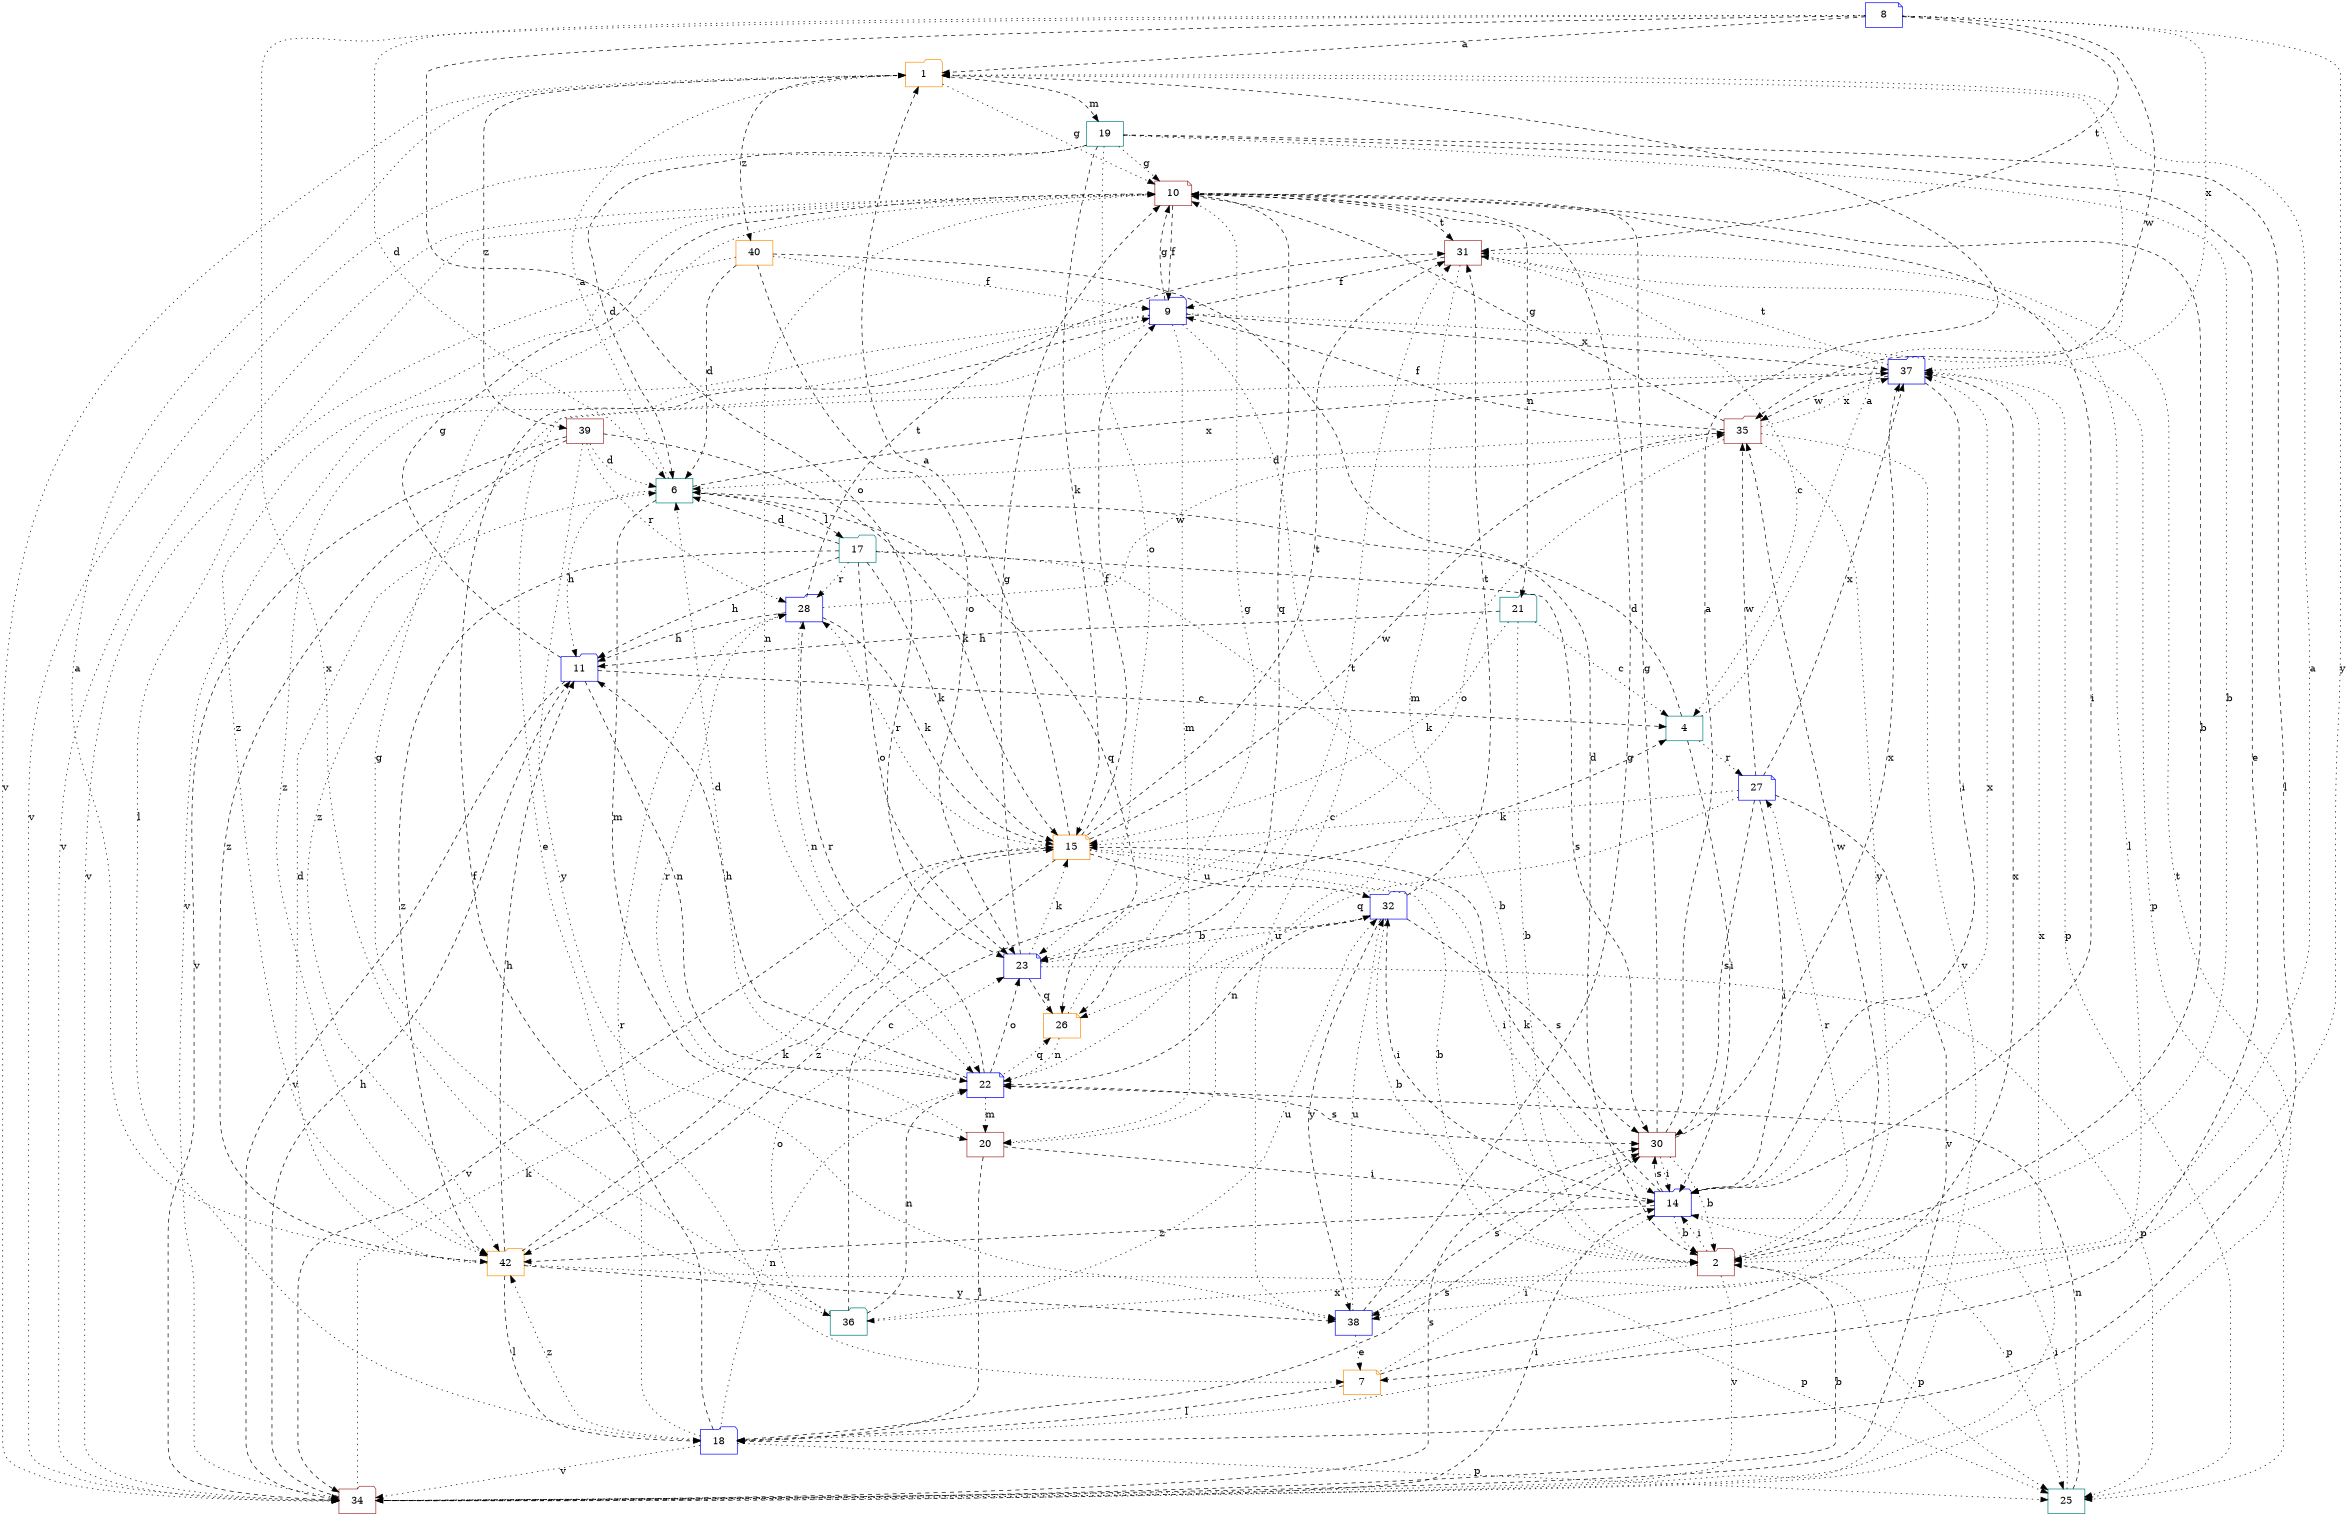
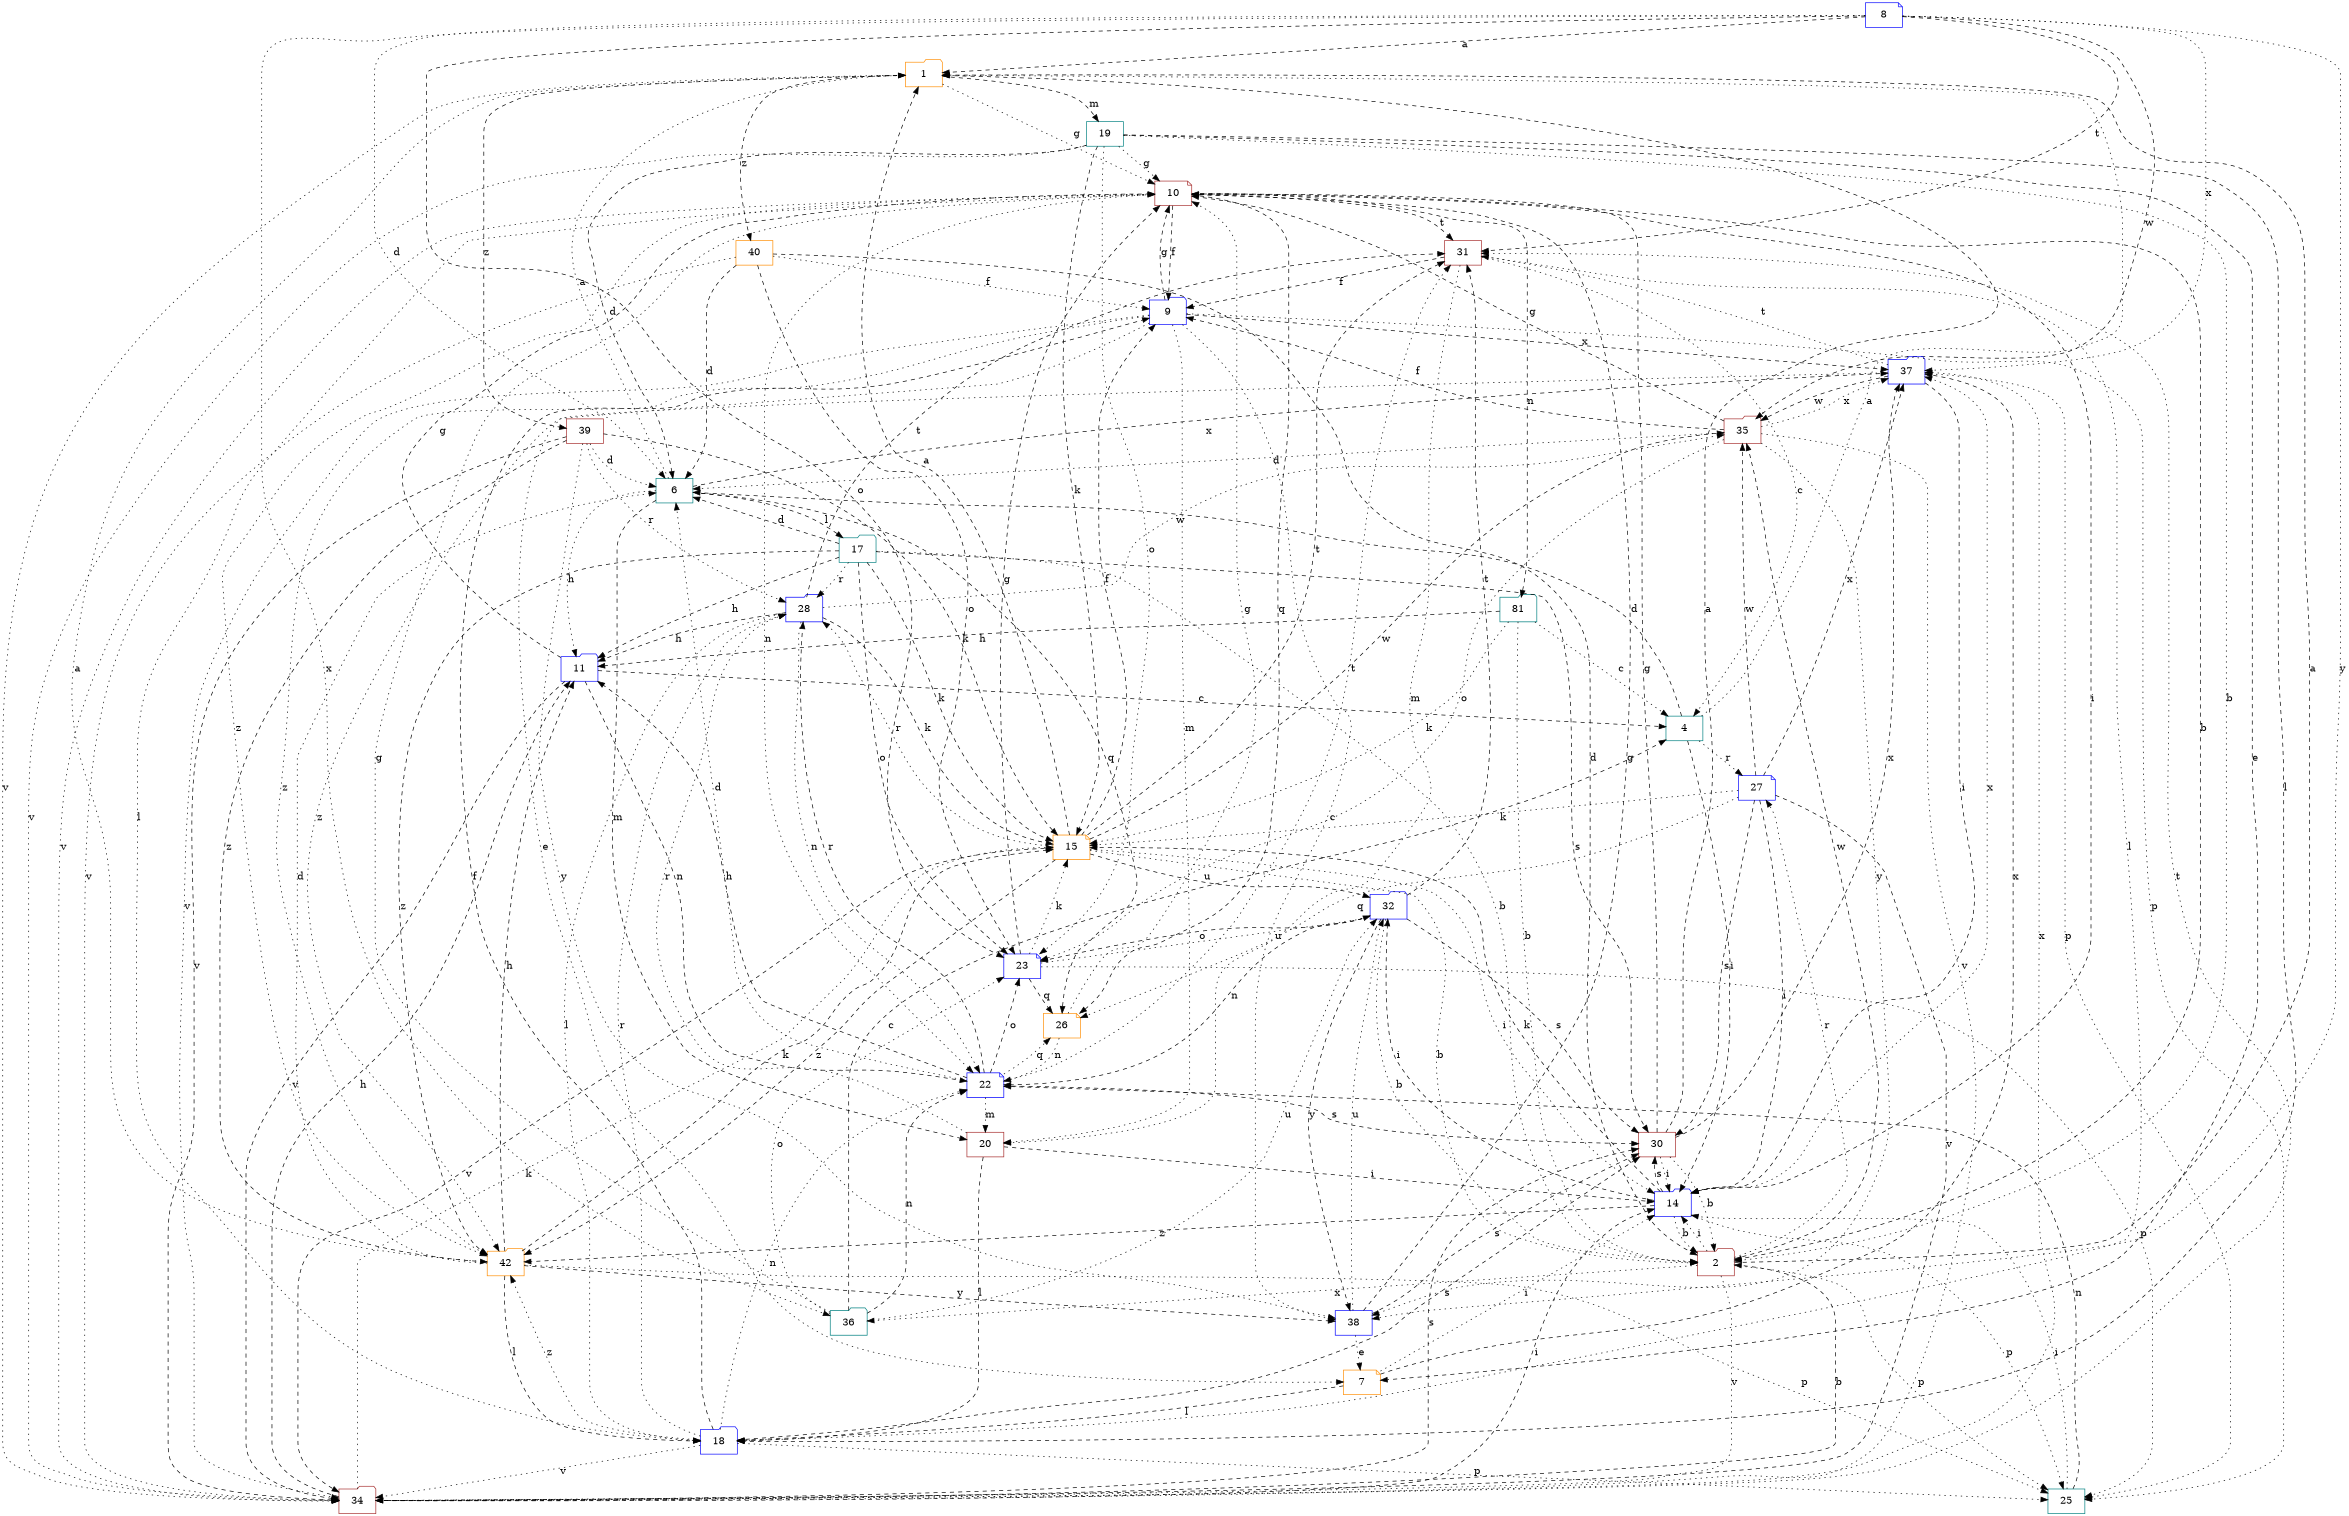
(2304, 253) -> (2304, 253)
(1518, 610) -> (1518, 610)
(1202, 937) -> (1202, 937)
none -> (565, 1020)
